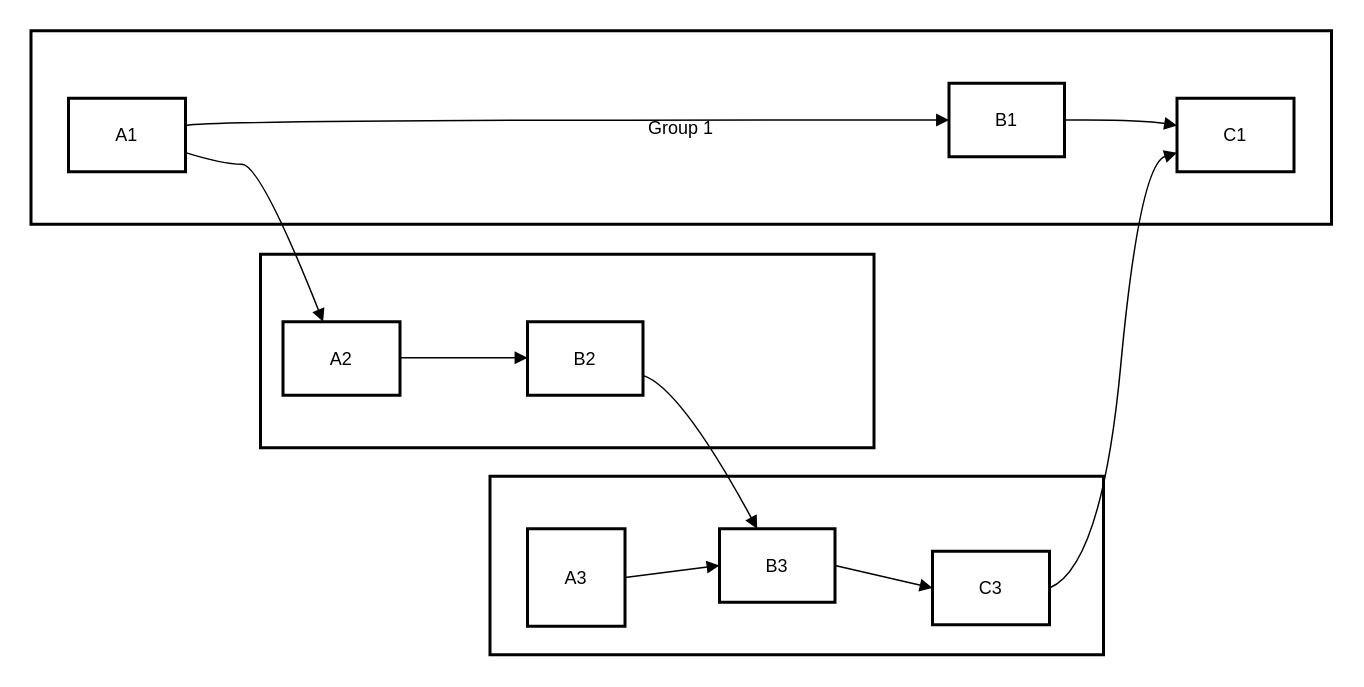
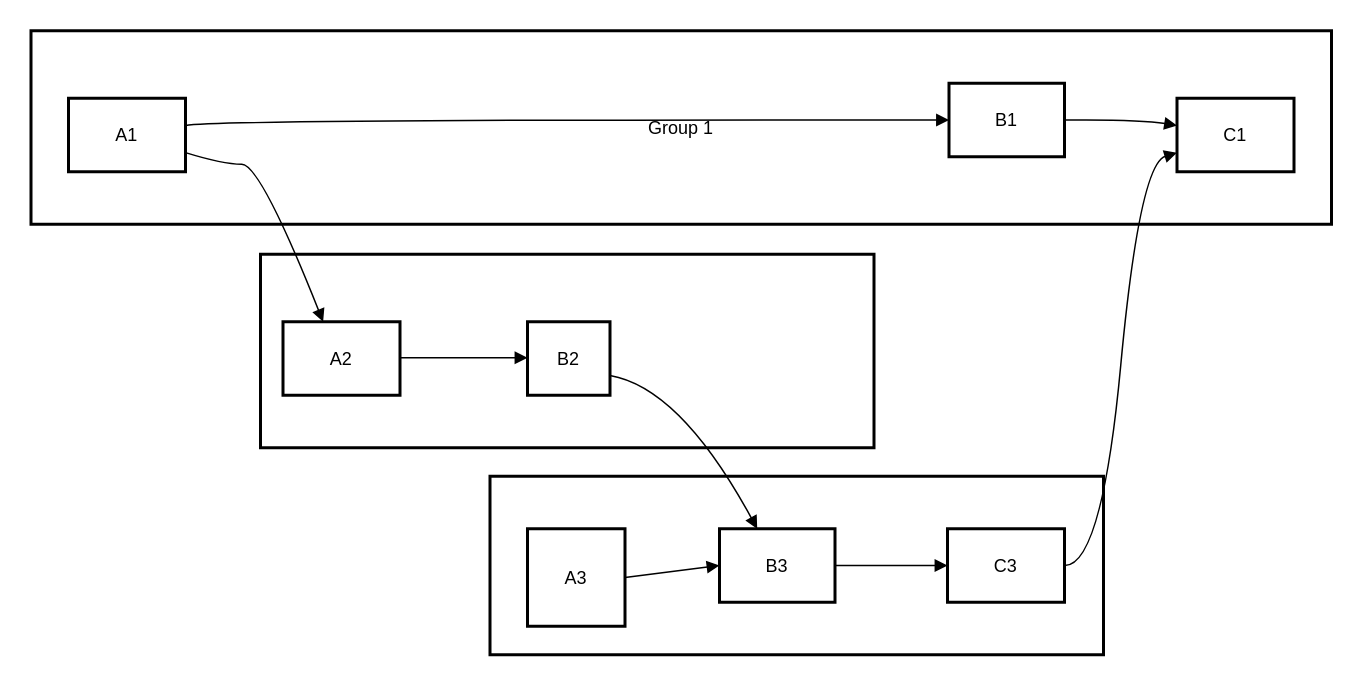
(585, 359) -> (569, 359)
(991, 588) -> (1006, 566)
